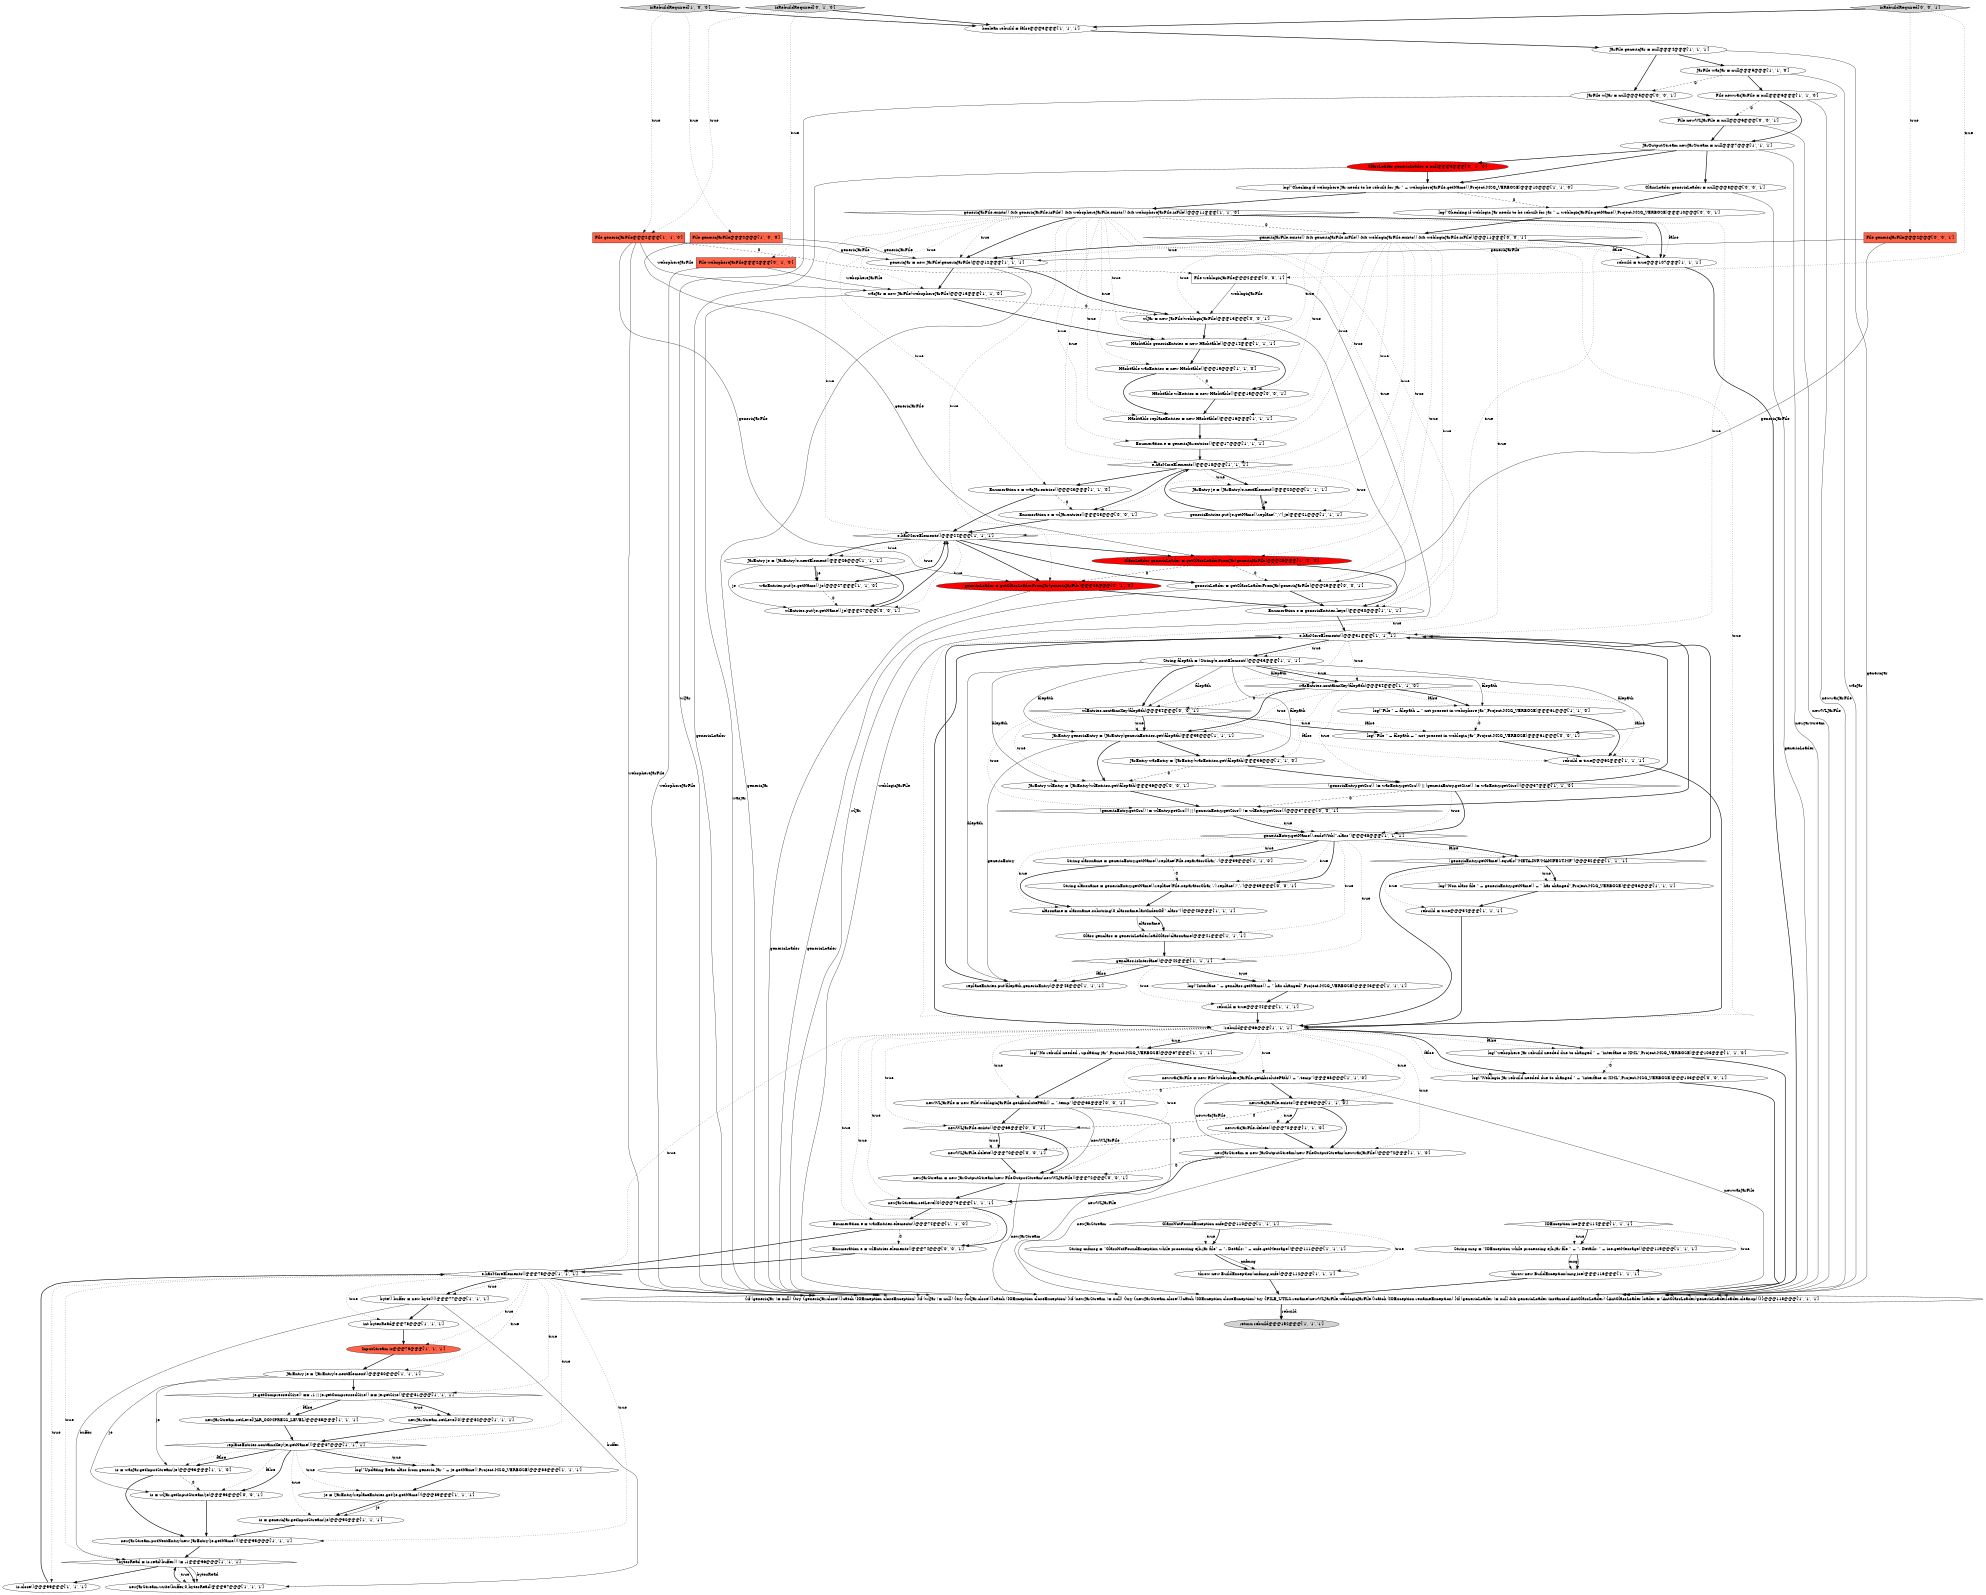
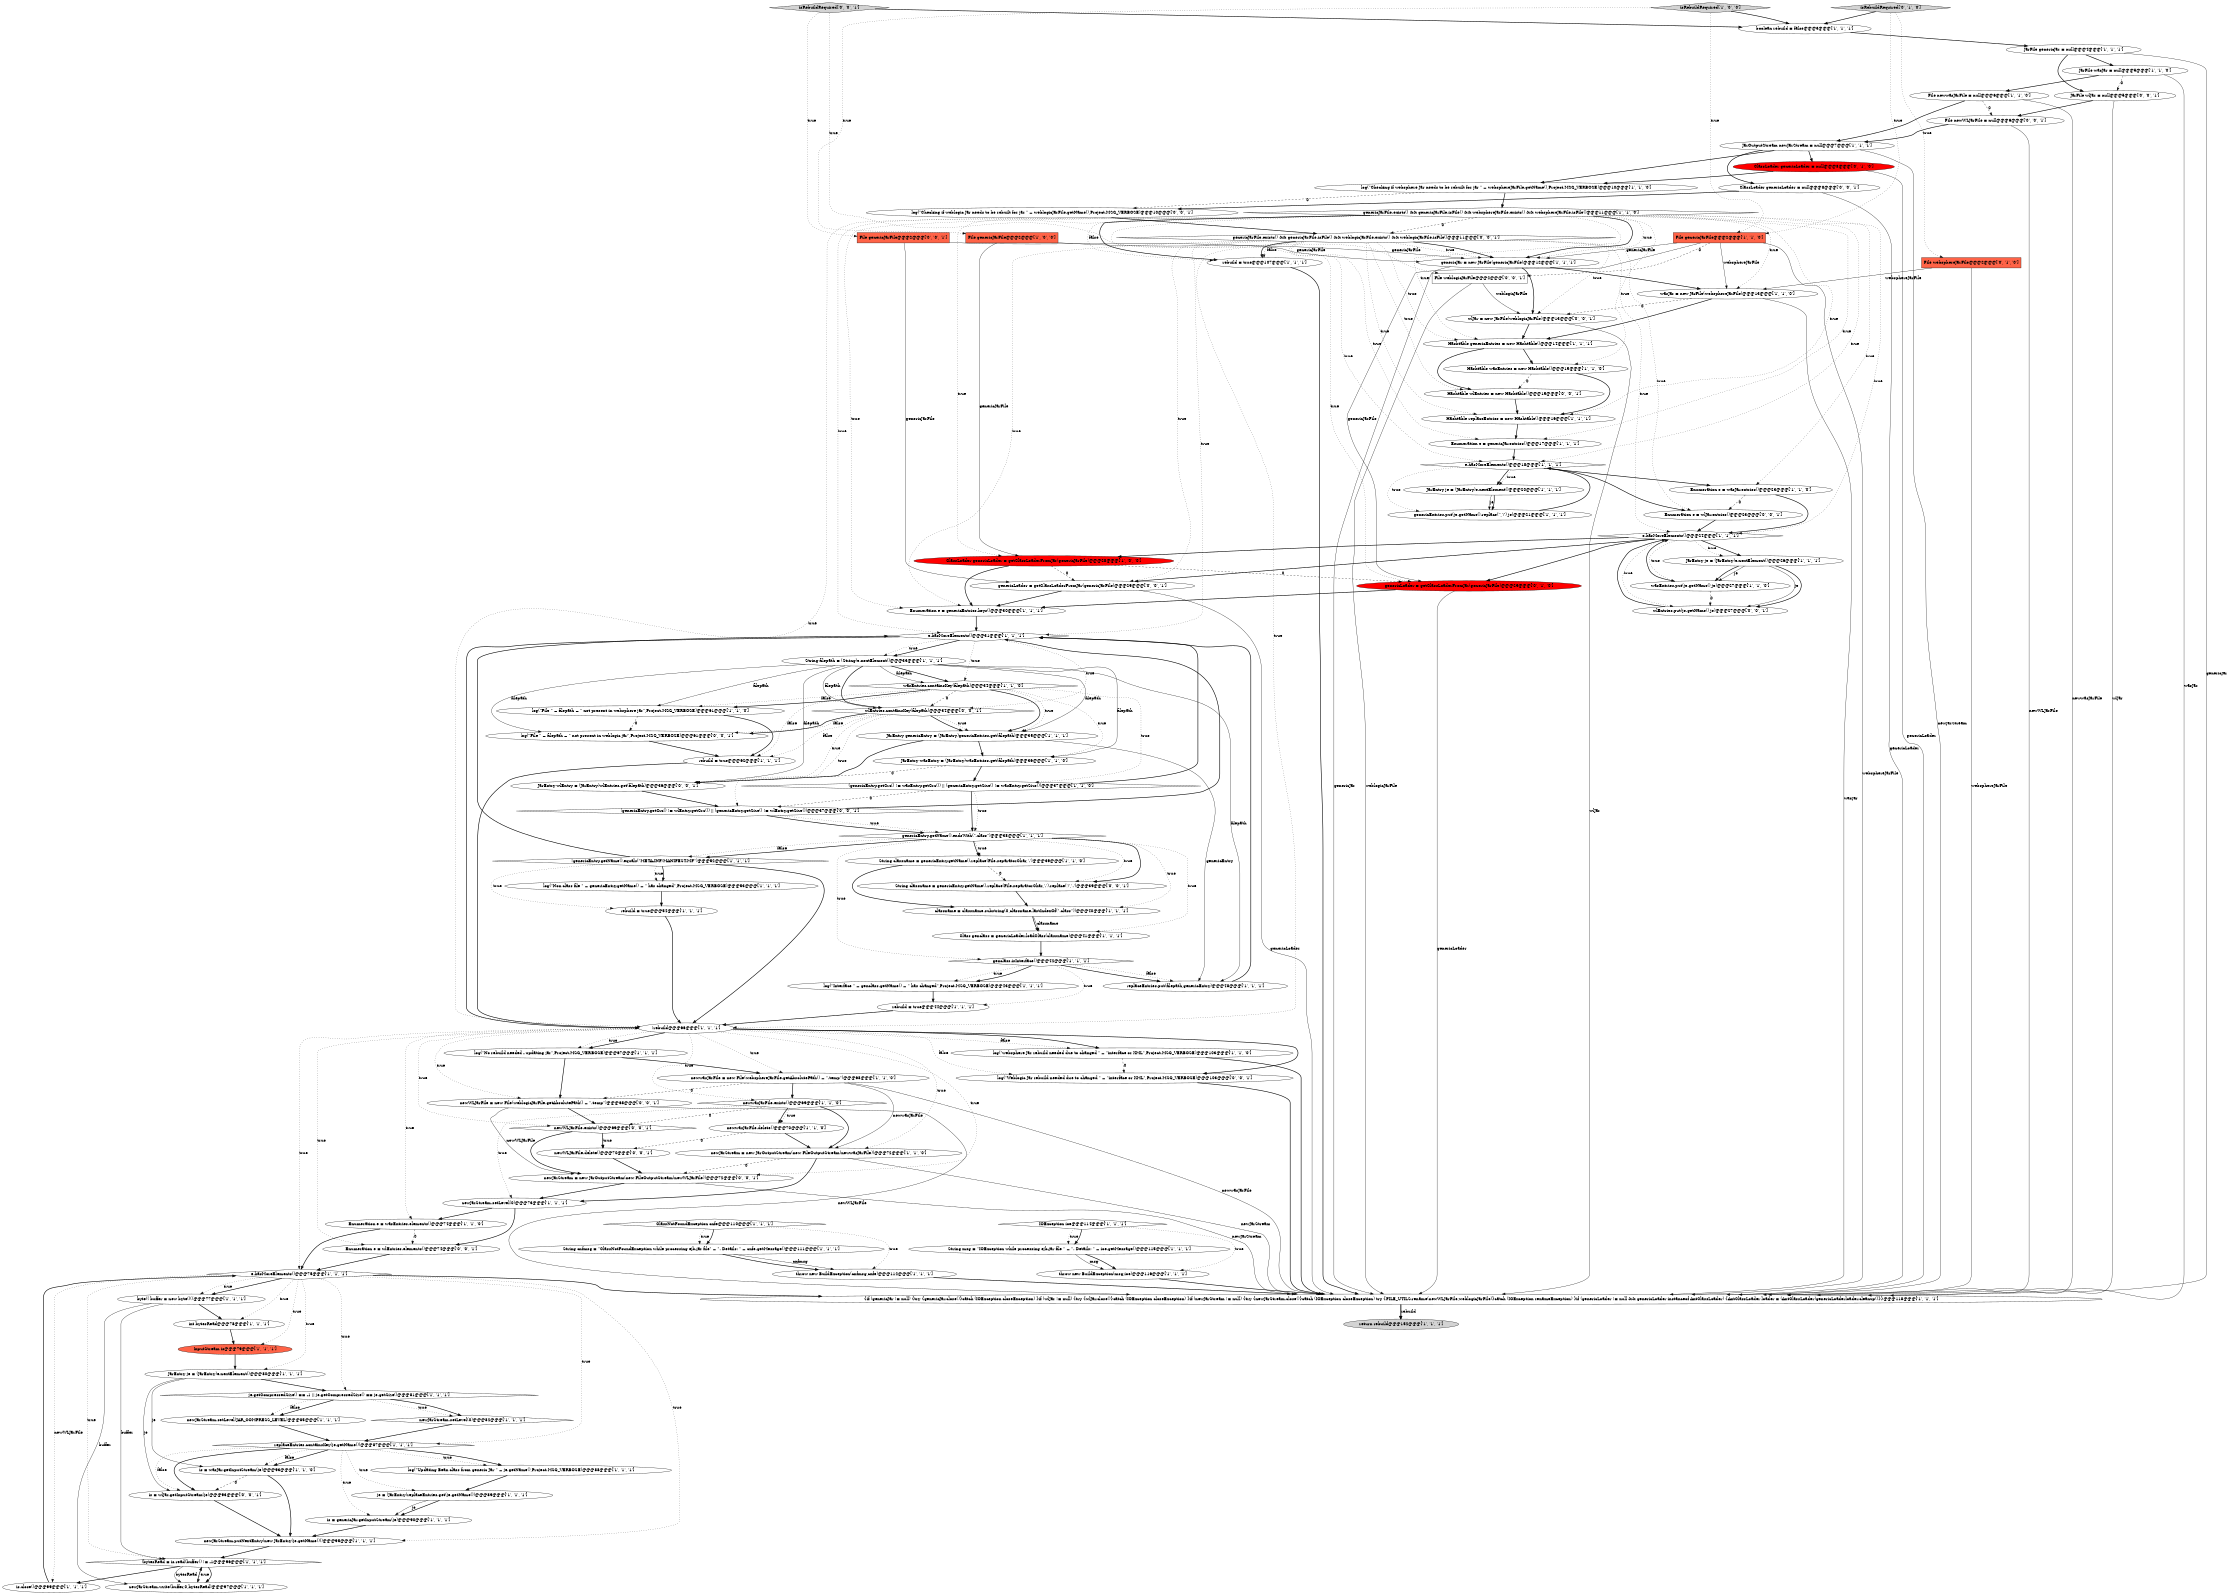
(957, 1035) -> (588, 1115)
(461, 1420) -> (472, 1420)
(56, 1433) -> (69, 1433)
